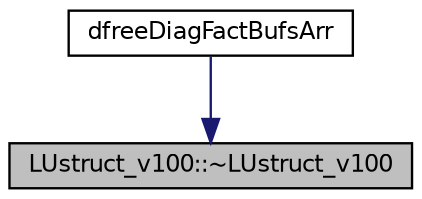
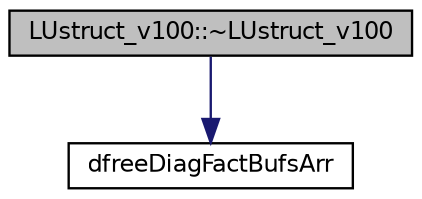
(211, 88) -> (211, 88)
